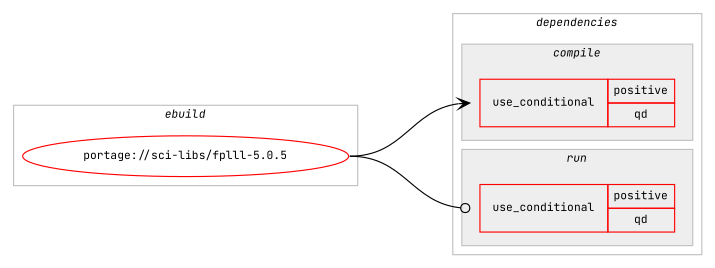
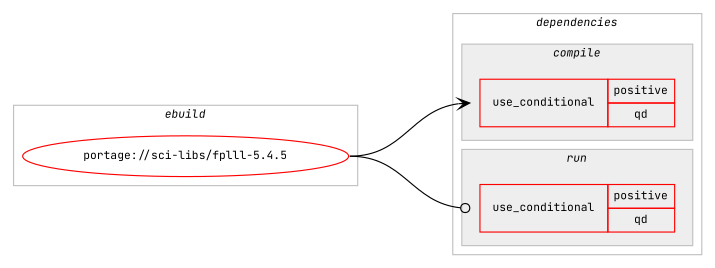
(186, 156) -> (186, 156)
